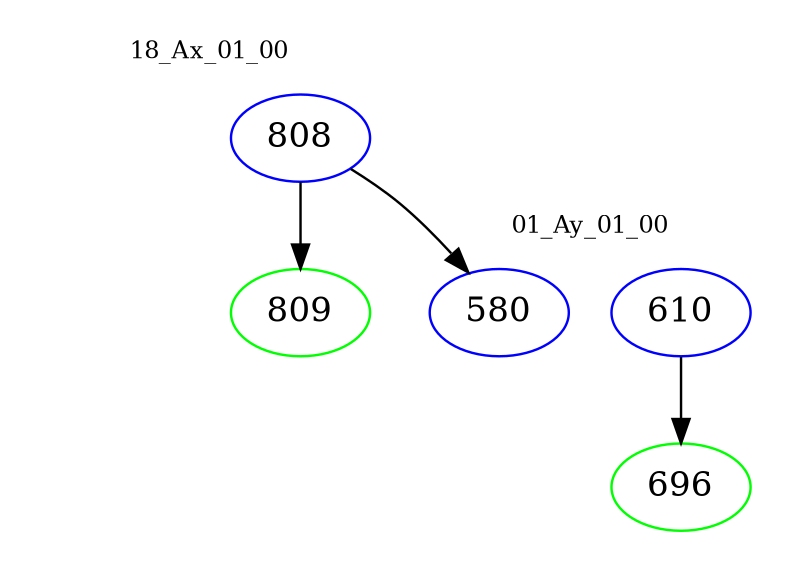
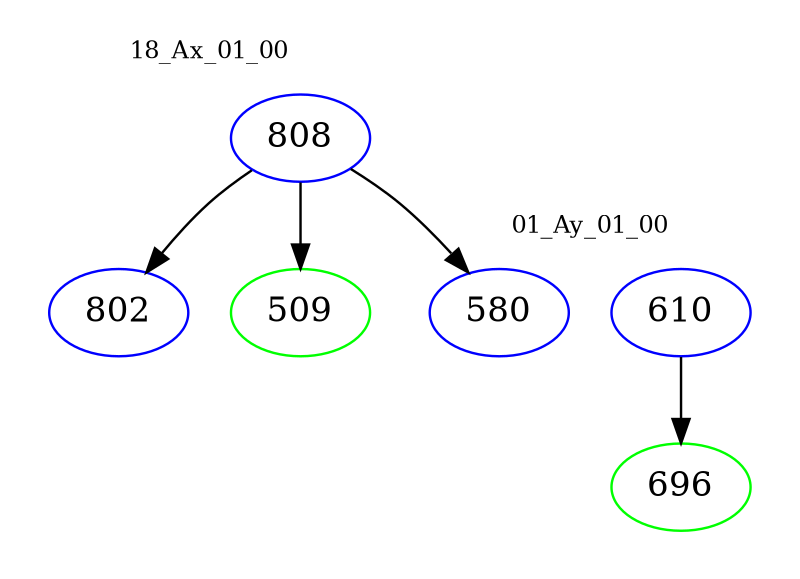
none -> (119, 313)
(301, 313) -> (301, 313)
